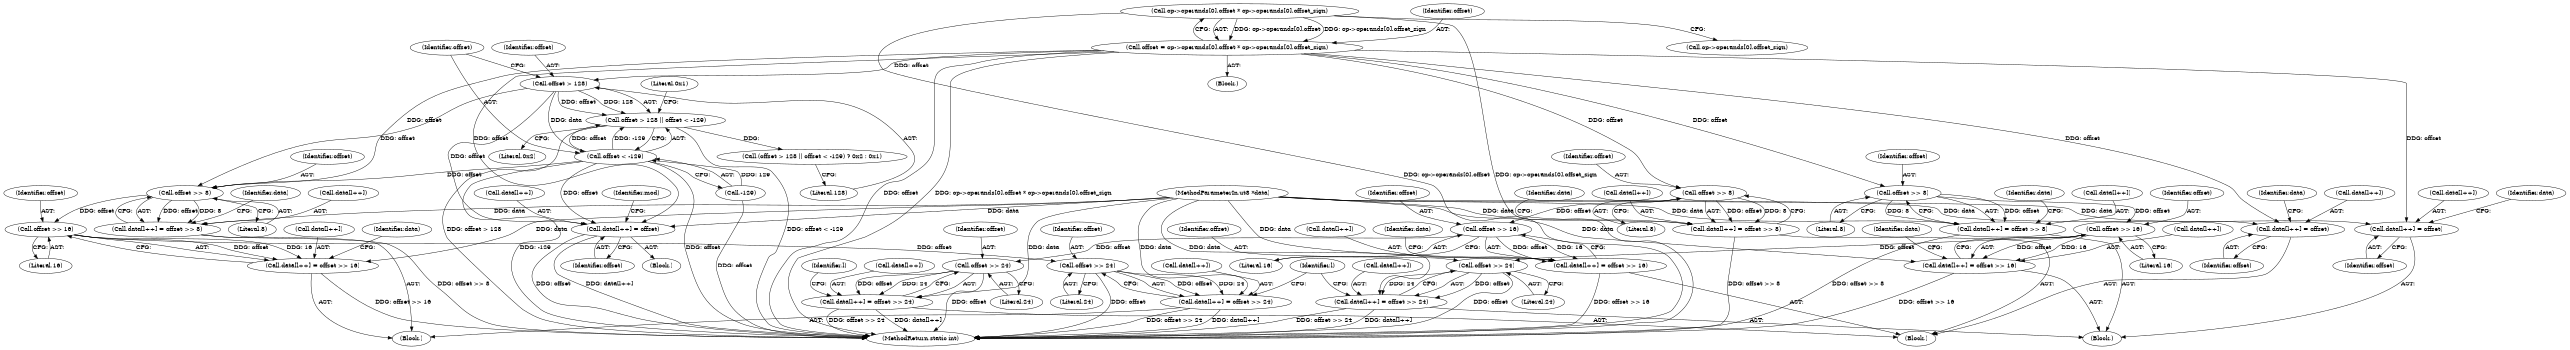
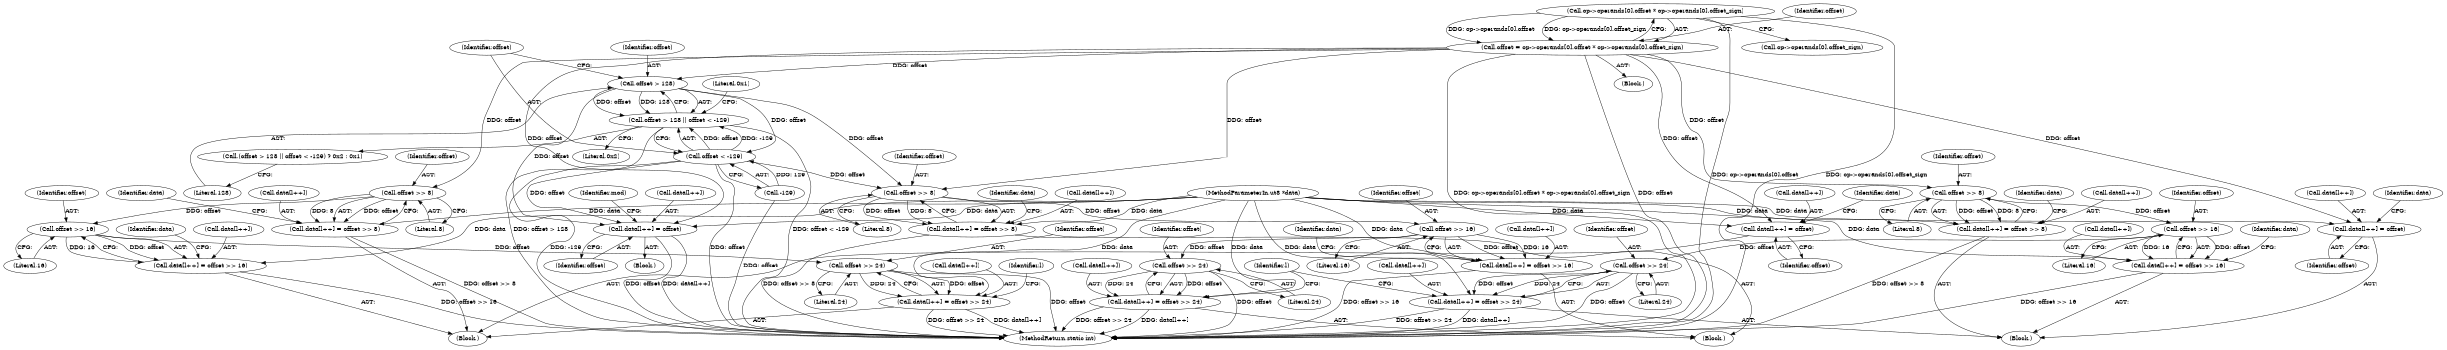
none -> (672, 102)
(566, 120) -> (789, 120)
(752, 139) -> (602, 139)
